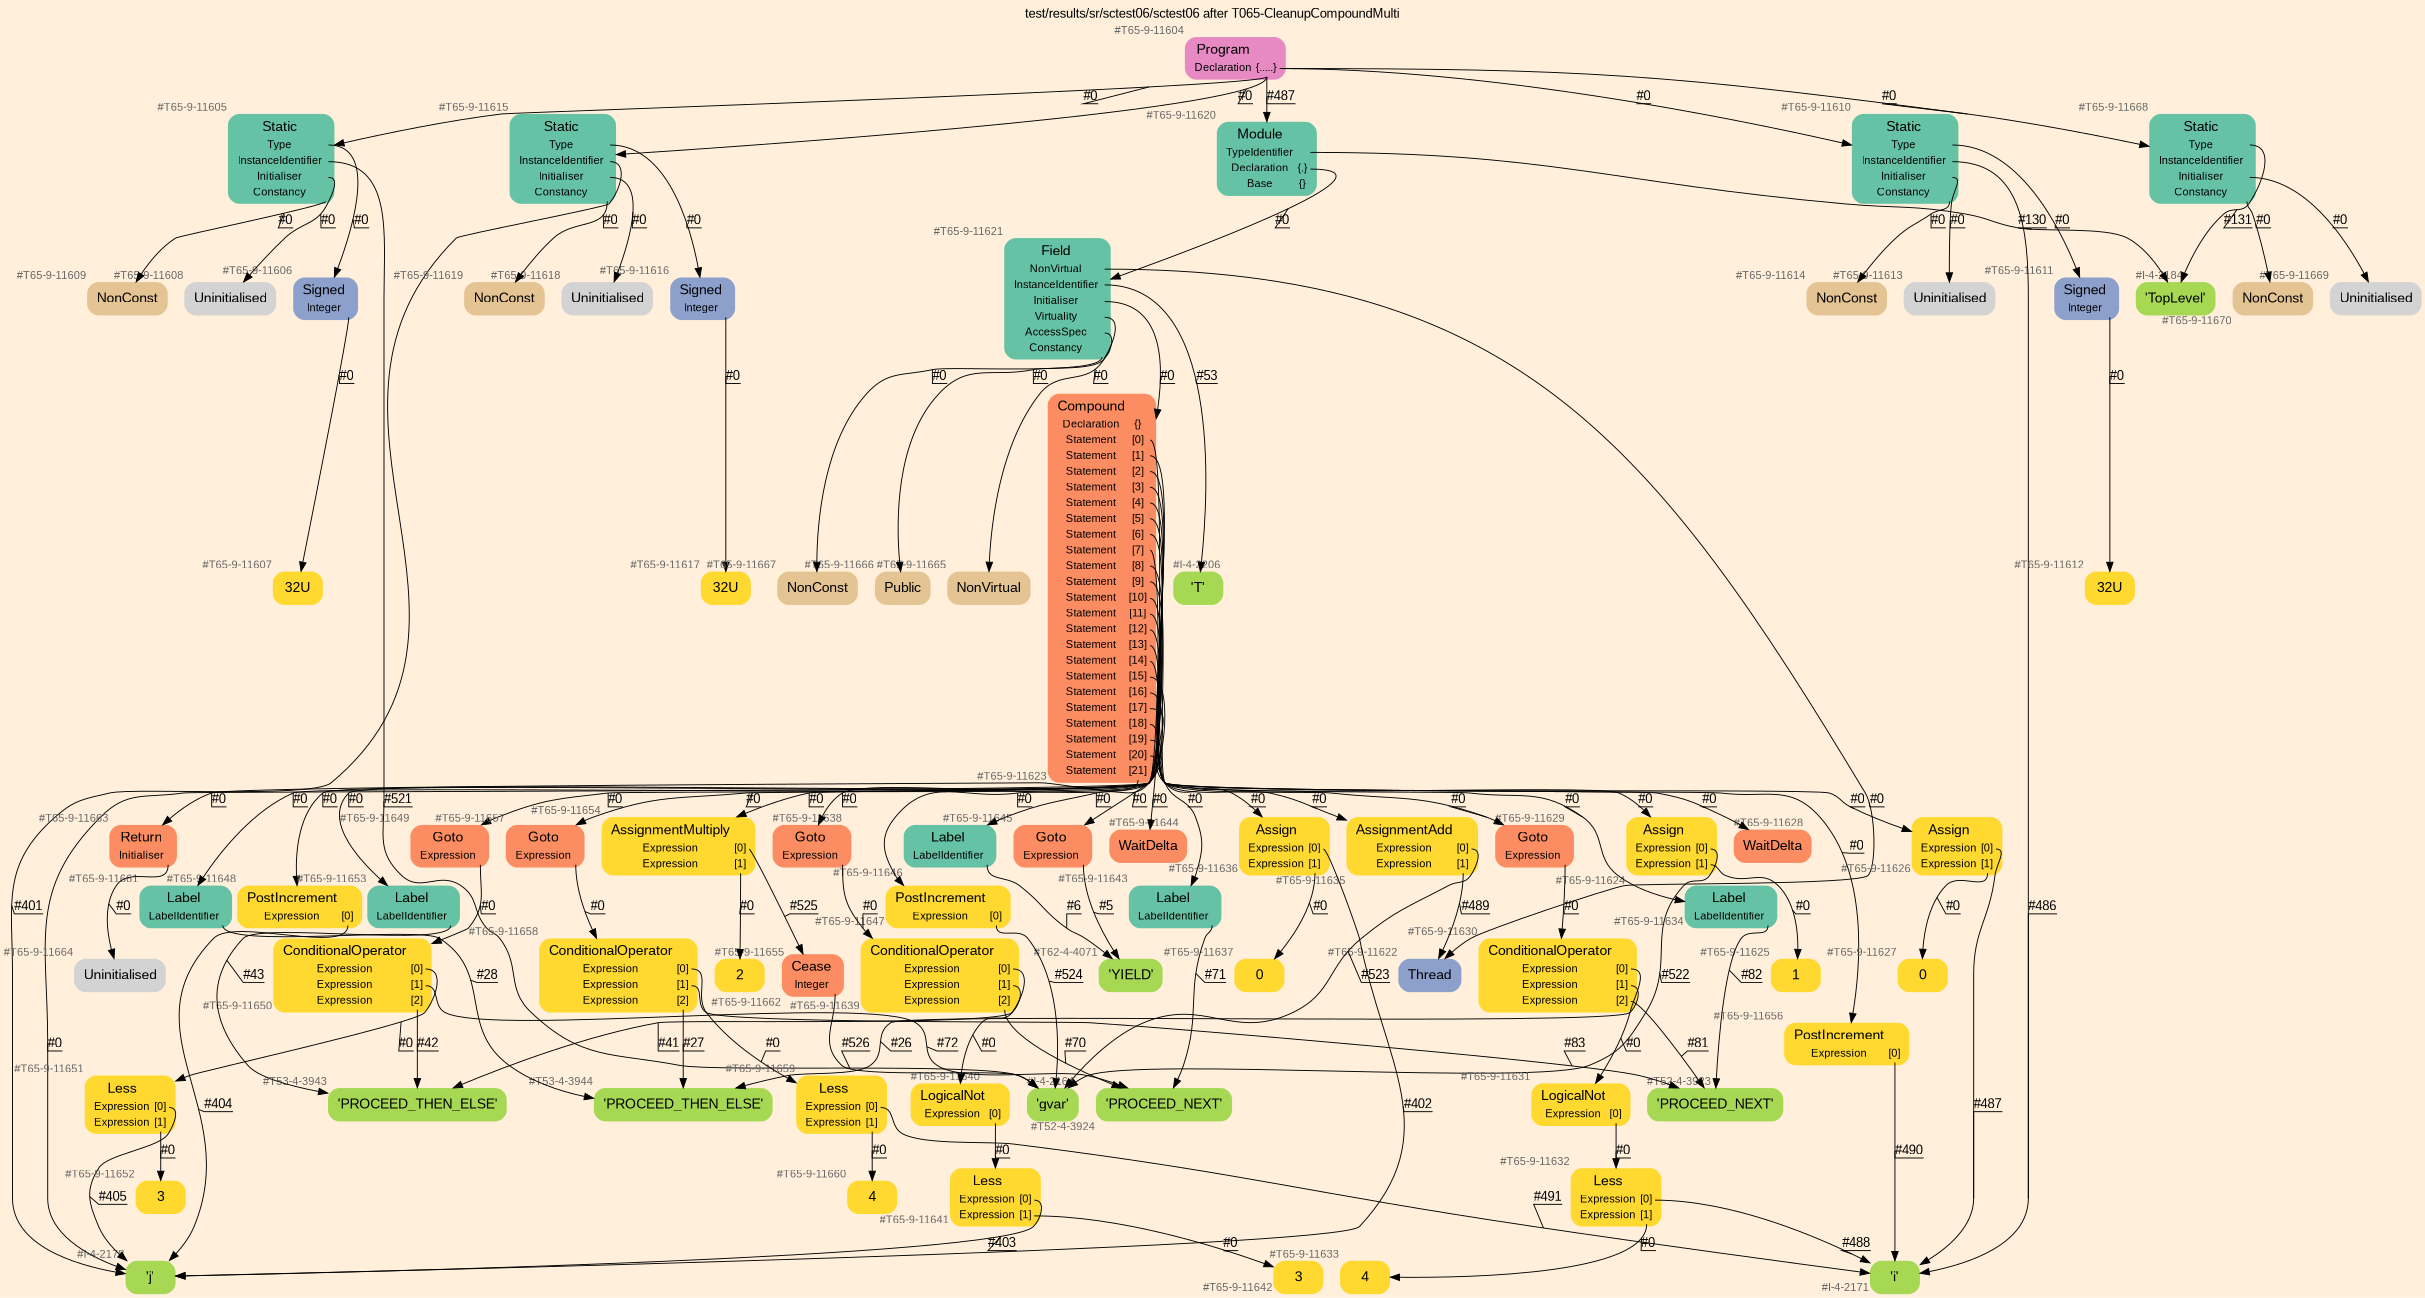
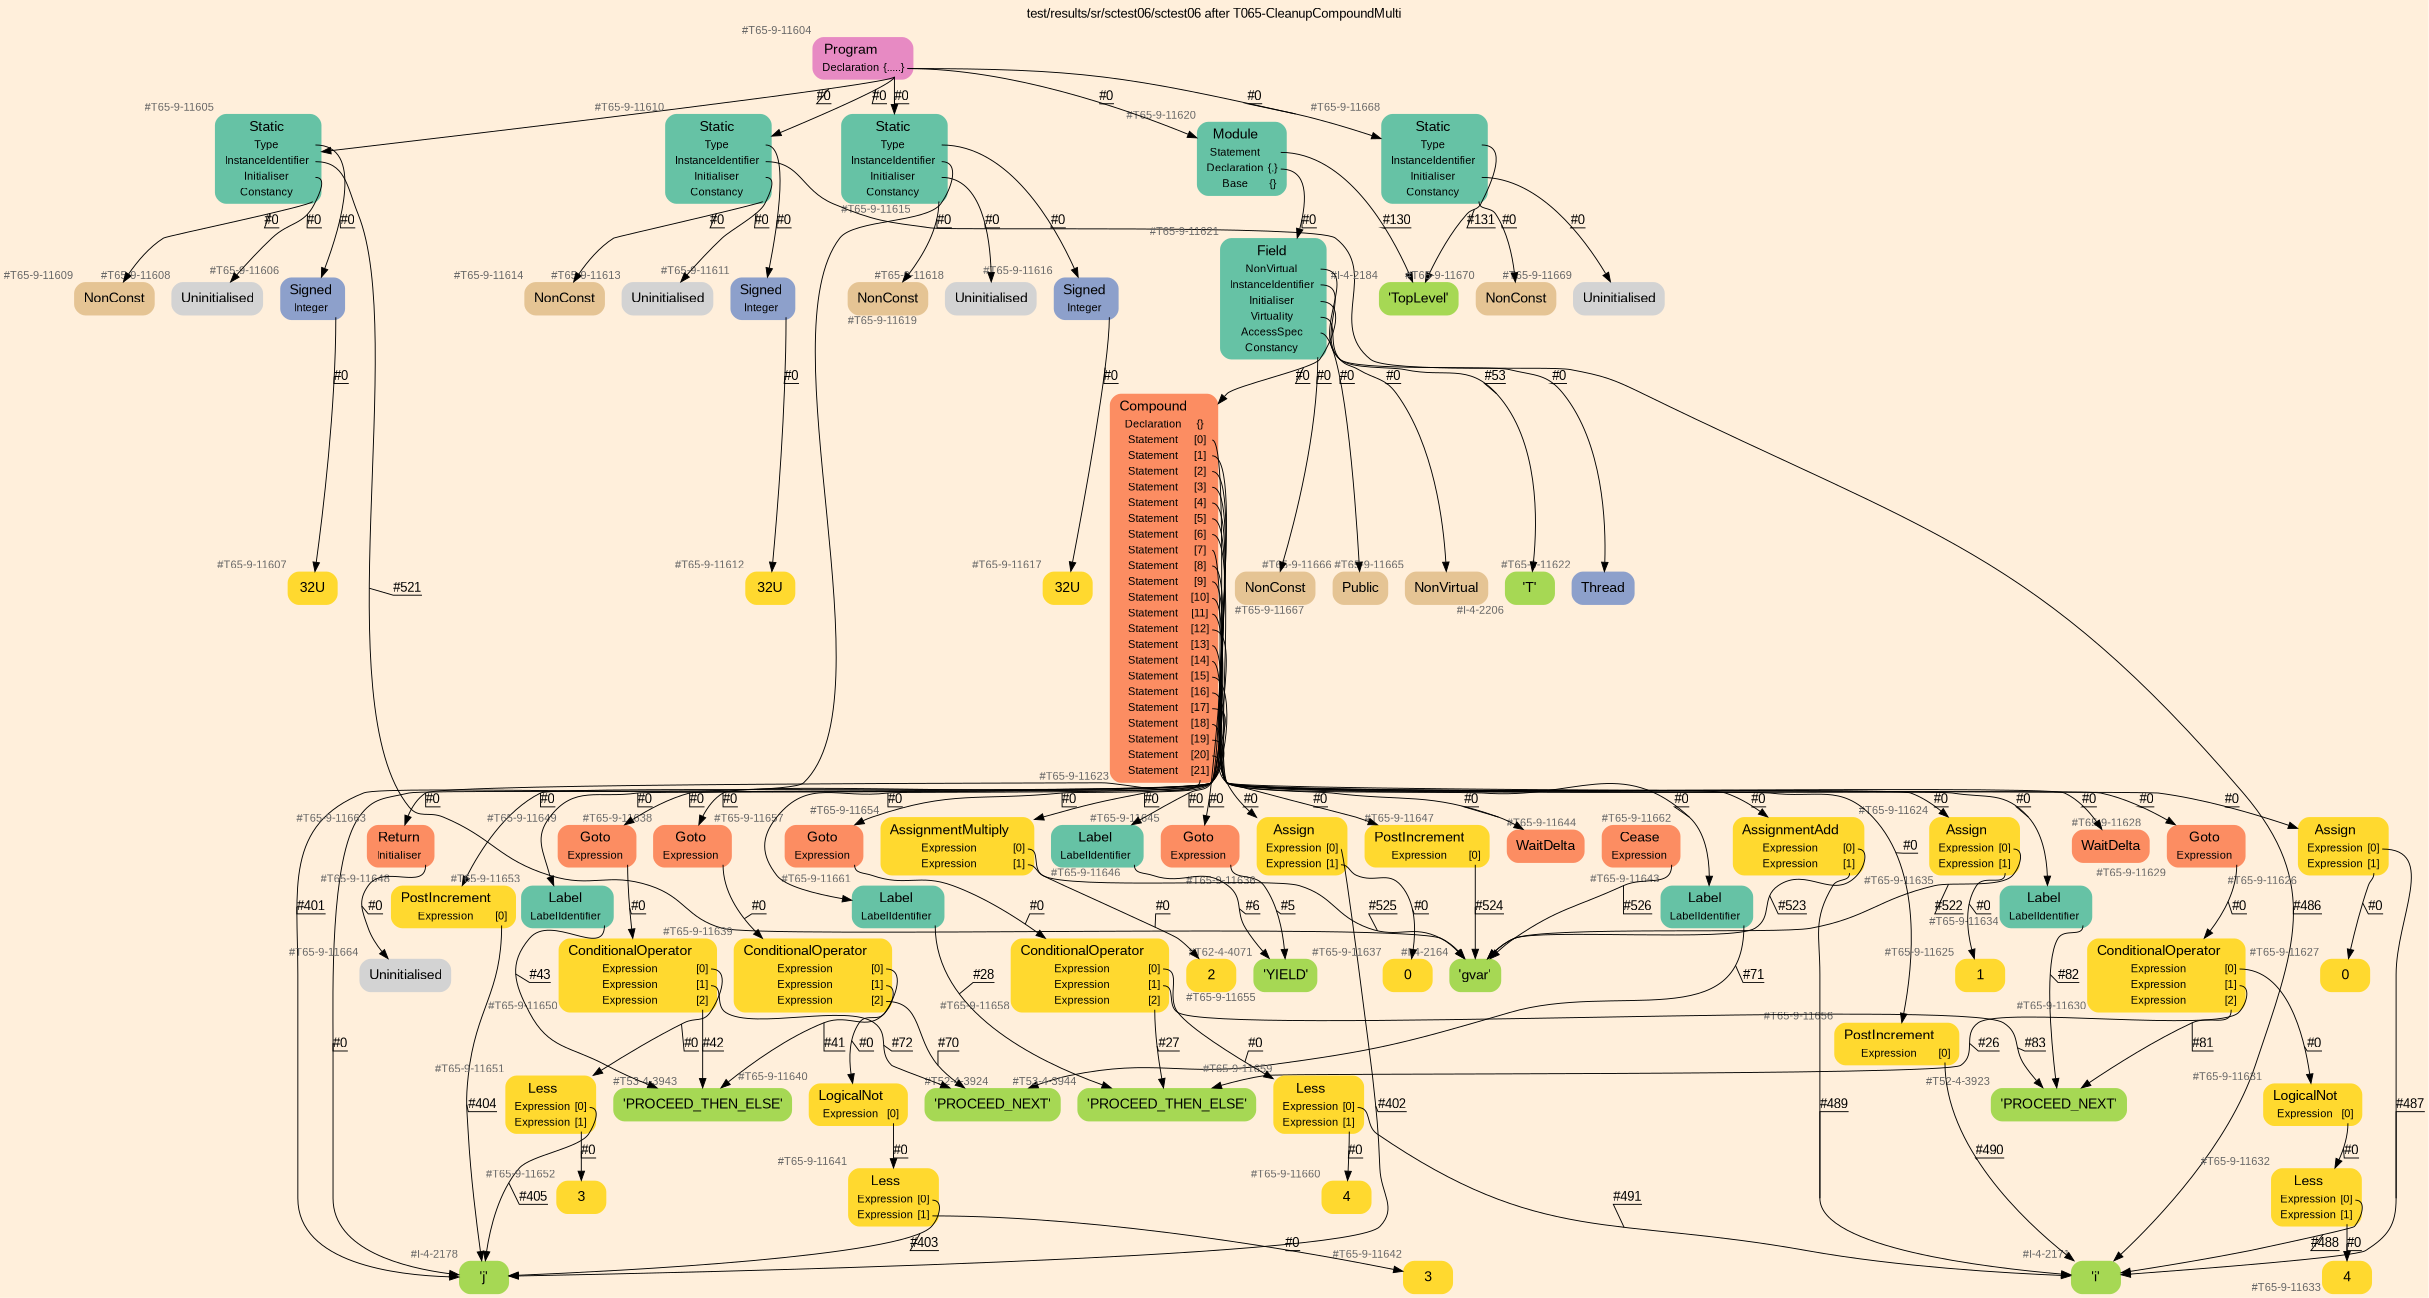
(1281, 97) -> (1107, 97)
(1260, 152) -> (1235, 152)
(775, 897) -> (1243, 883)
(1457, 913) -> (1820, 1161)
(812, 985) -> (1640, 856)
